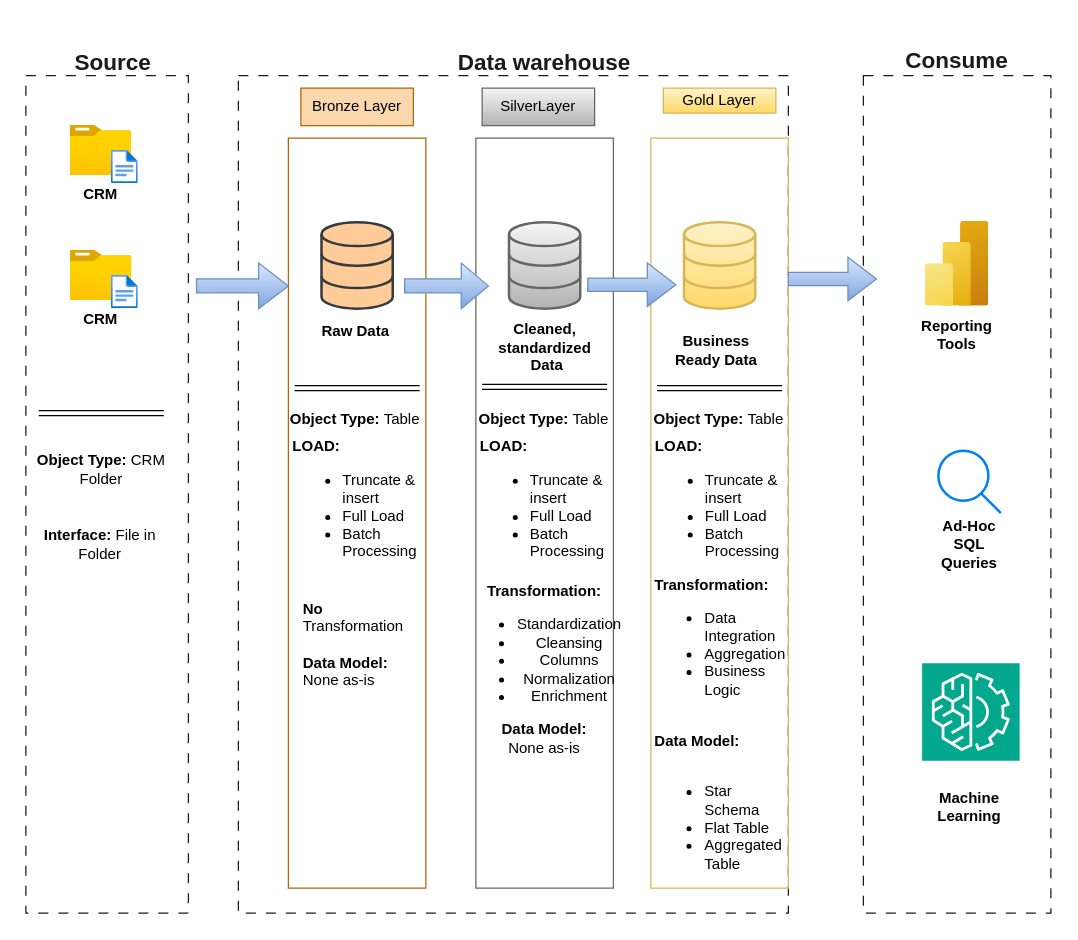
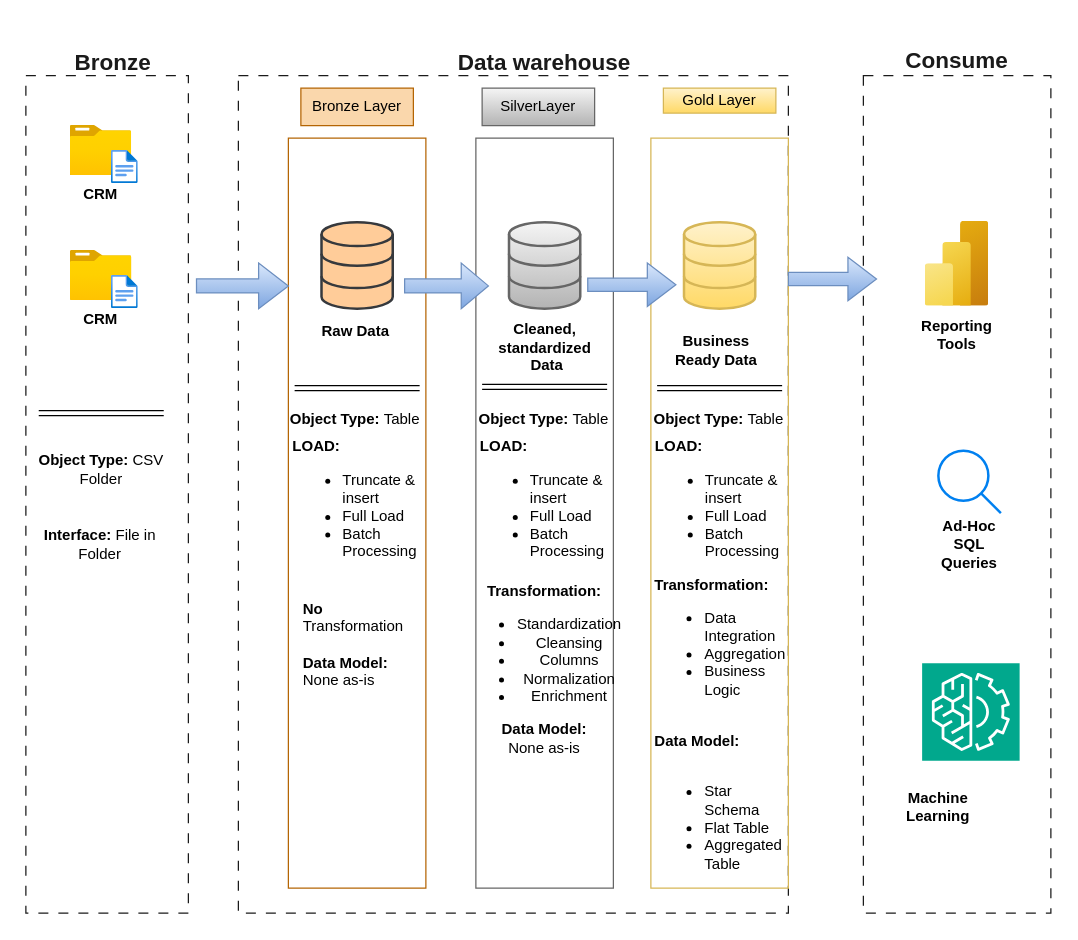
(113, 63) -> (113, 63)
(101, 469) -> (101, 469)
(969, 807) -> (938, 807)
